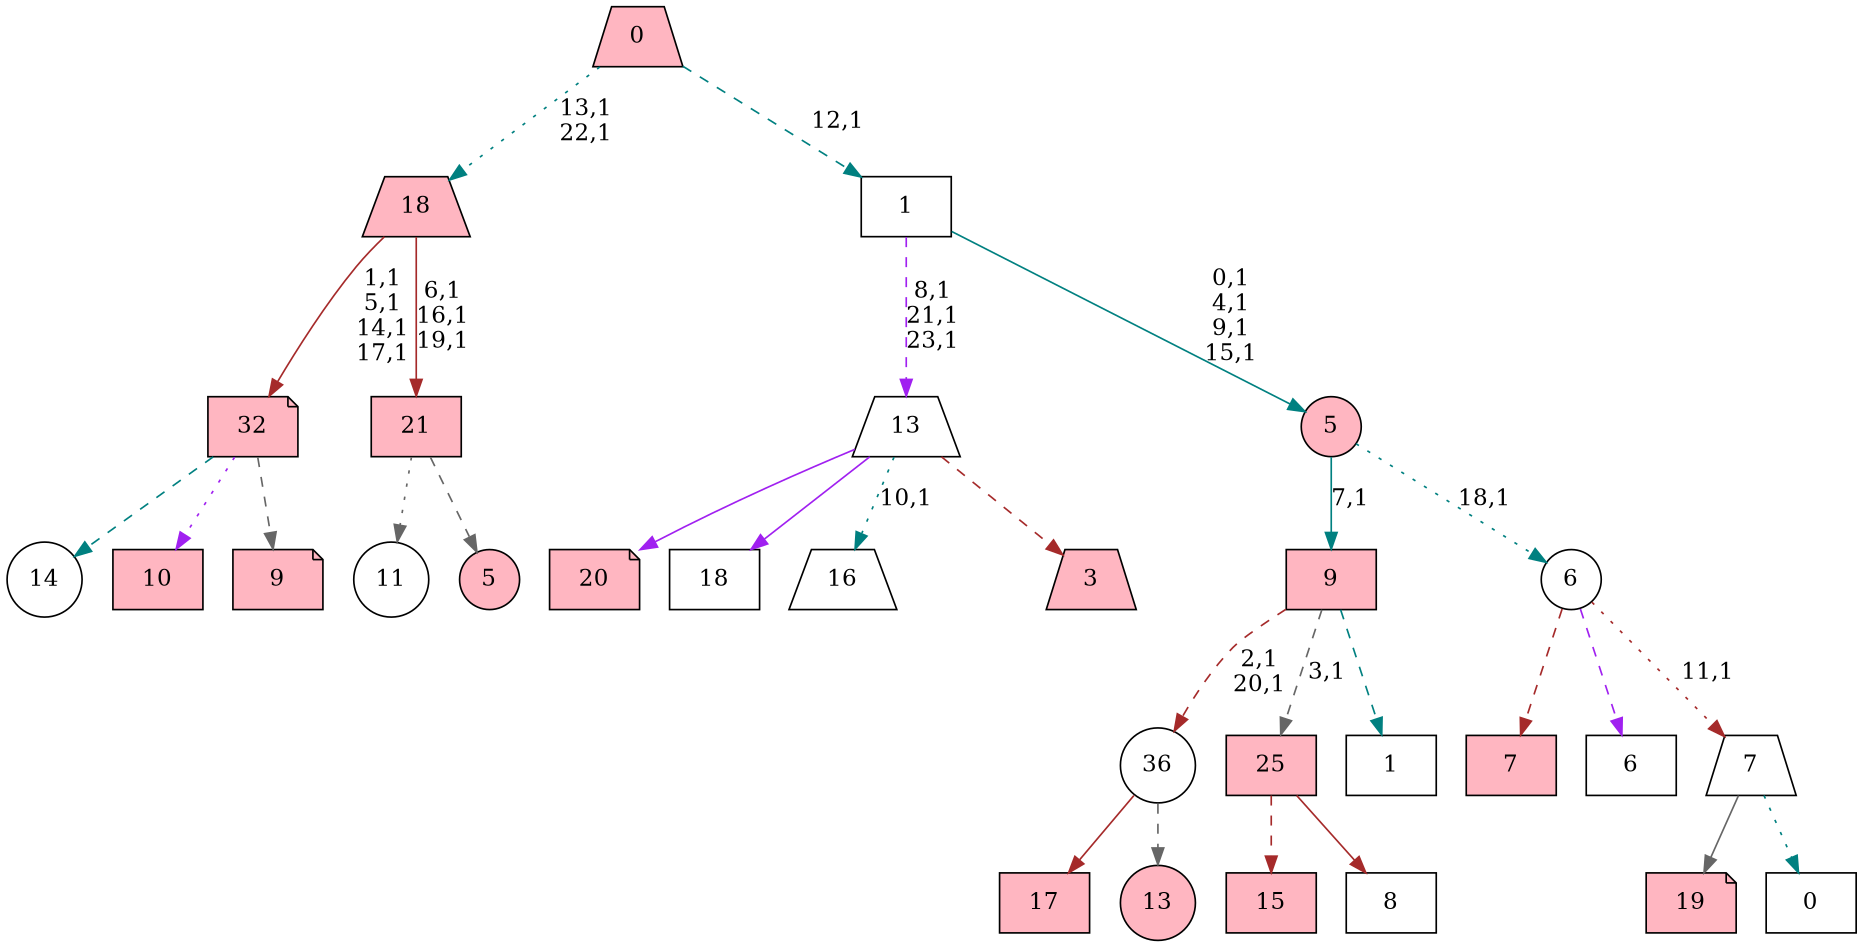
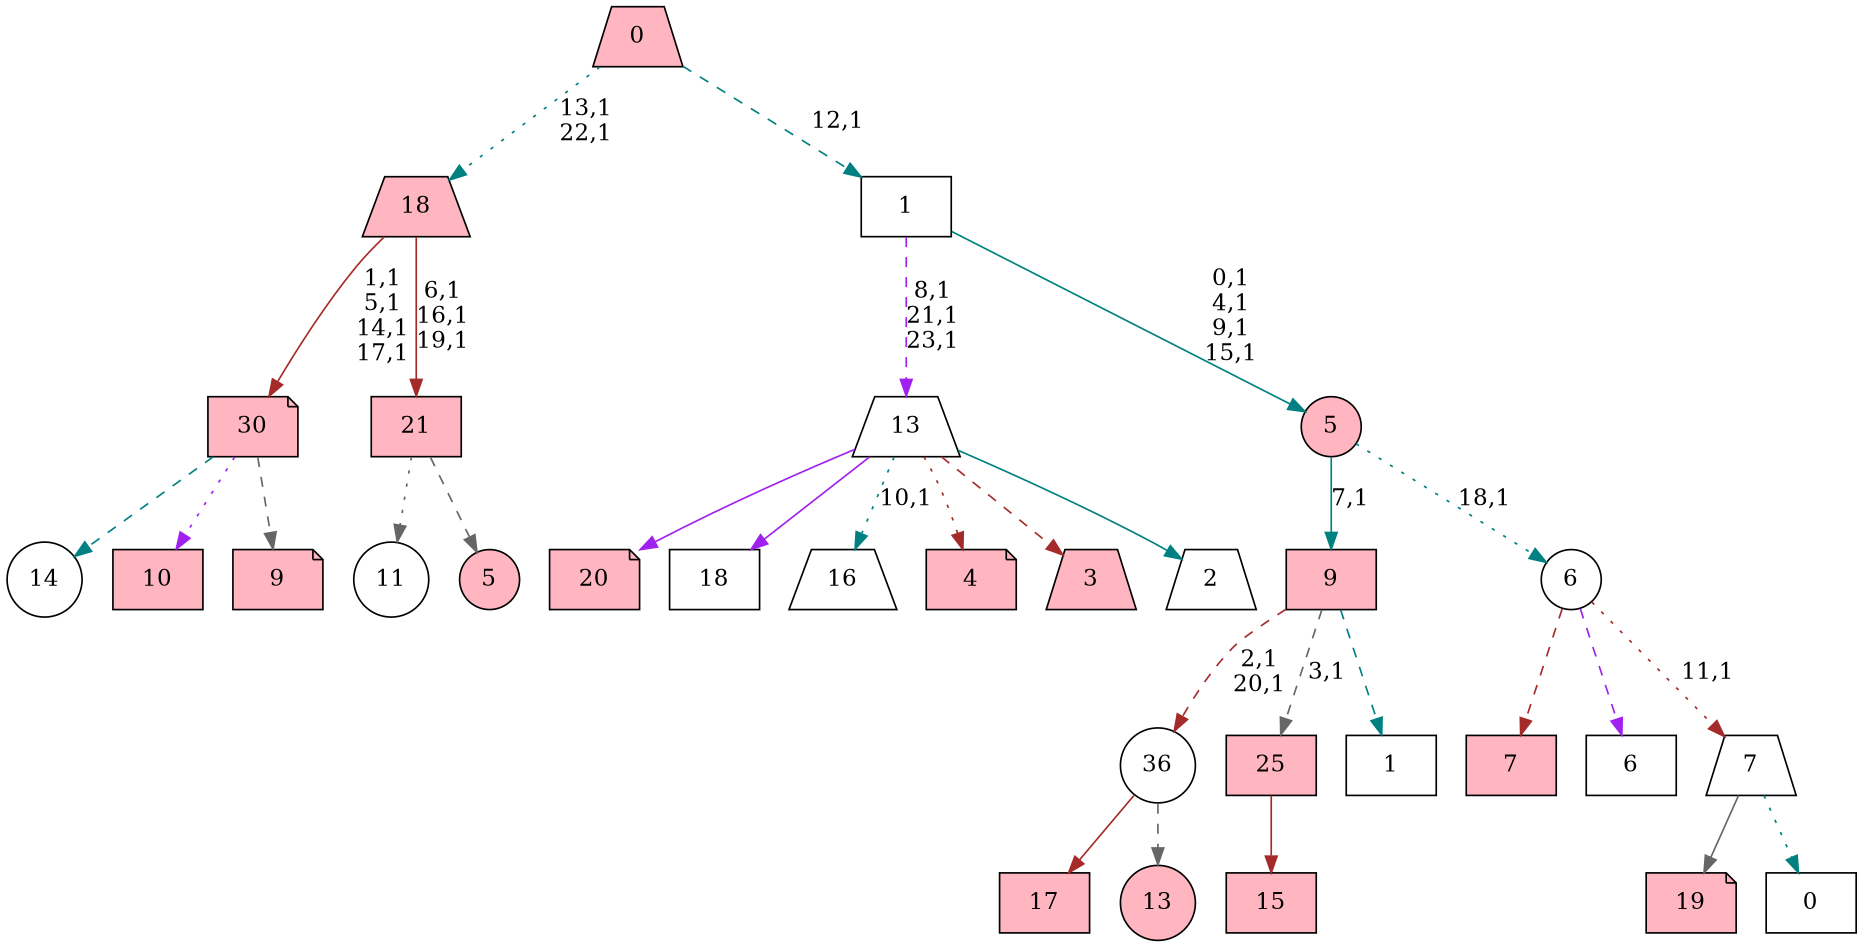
(253, 427) -> (253, 427)
none -> (971, 580)
none -> (1211, 580)
(1271, 826) -> (1271, 826)
(1391, 903) -> none
